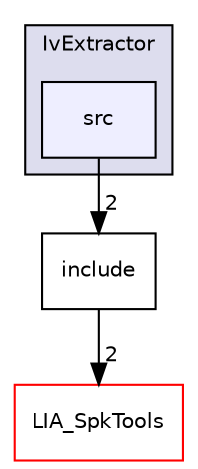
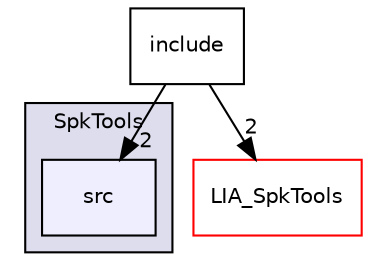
(99, 45) -> (99, 123)
(99, 188) -> (147, 116)
